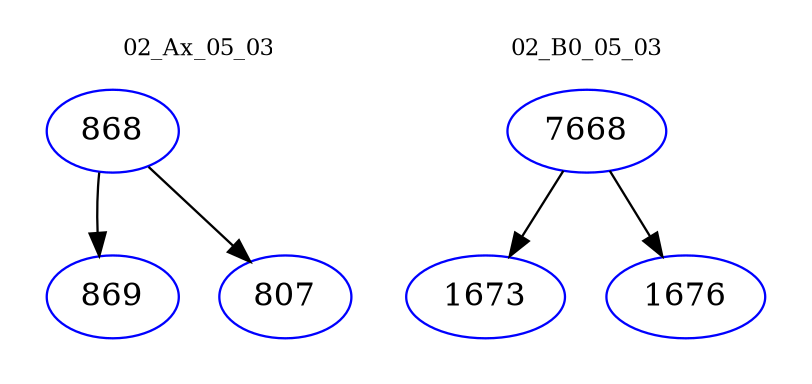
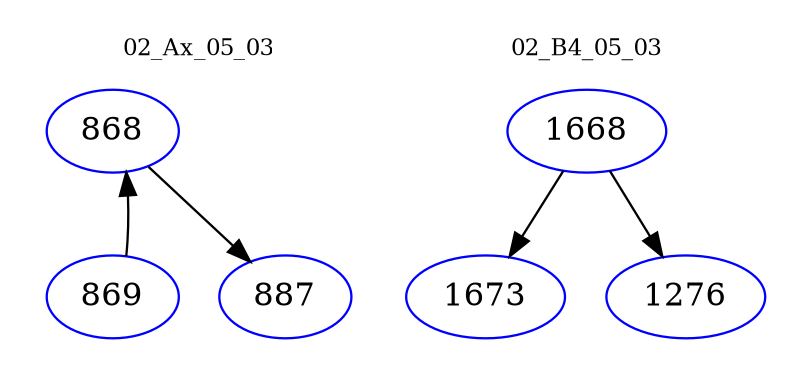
(587, 49) -> (587, 49)
(587, 131) -> (587, 131)
(97, 202) -> (128, 226)
(285, 297) -> (285, 297)
(686, 297) -> (686, 297)
